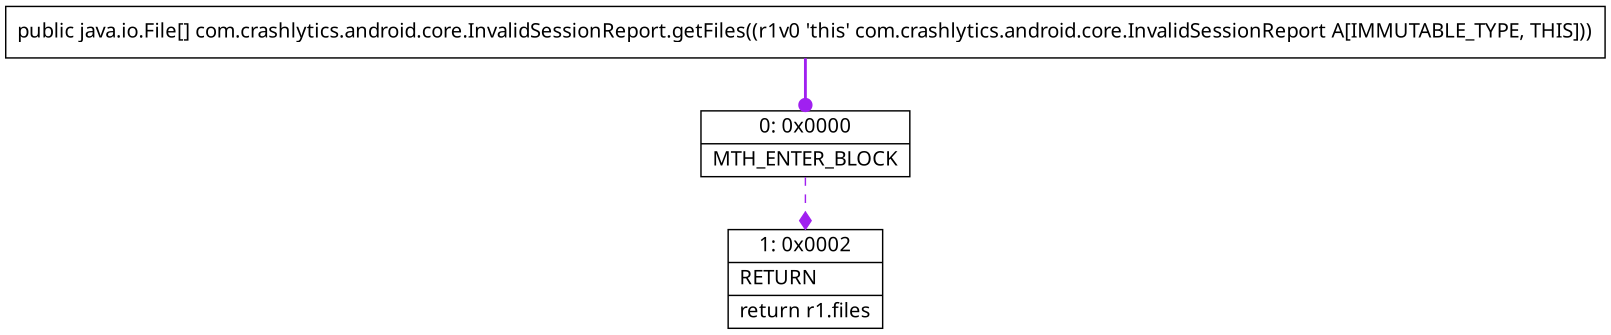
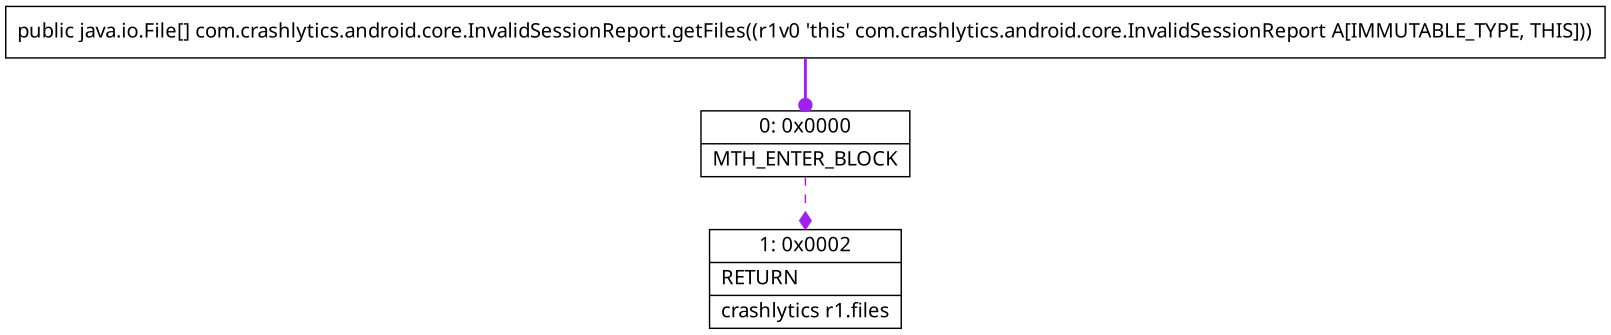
(805, 311) -> (805, 311)
